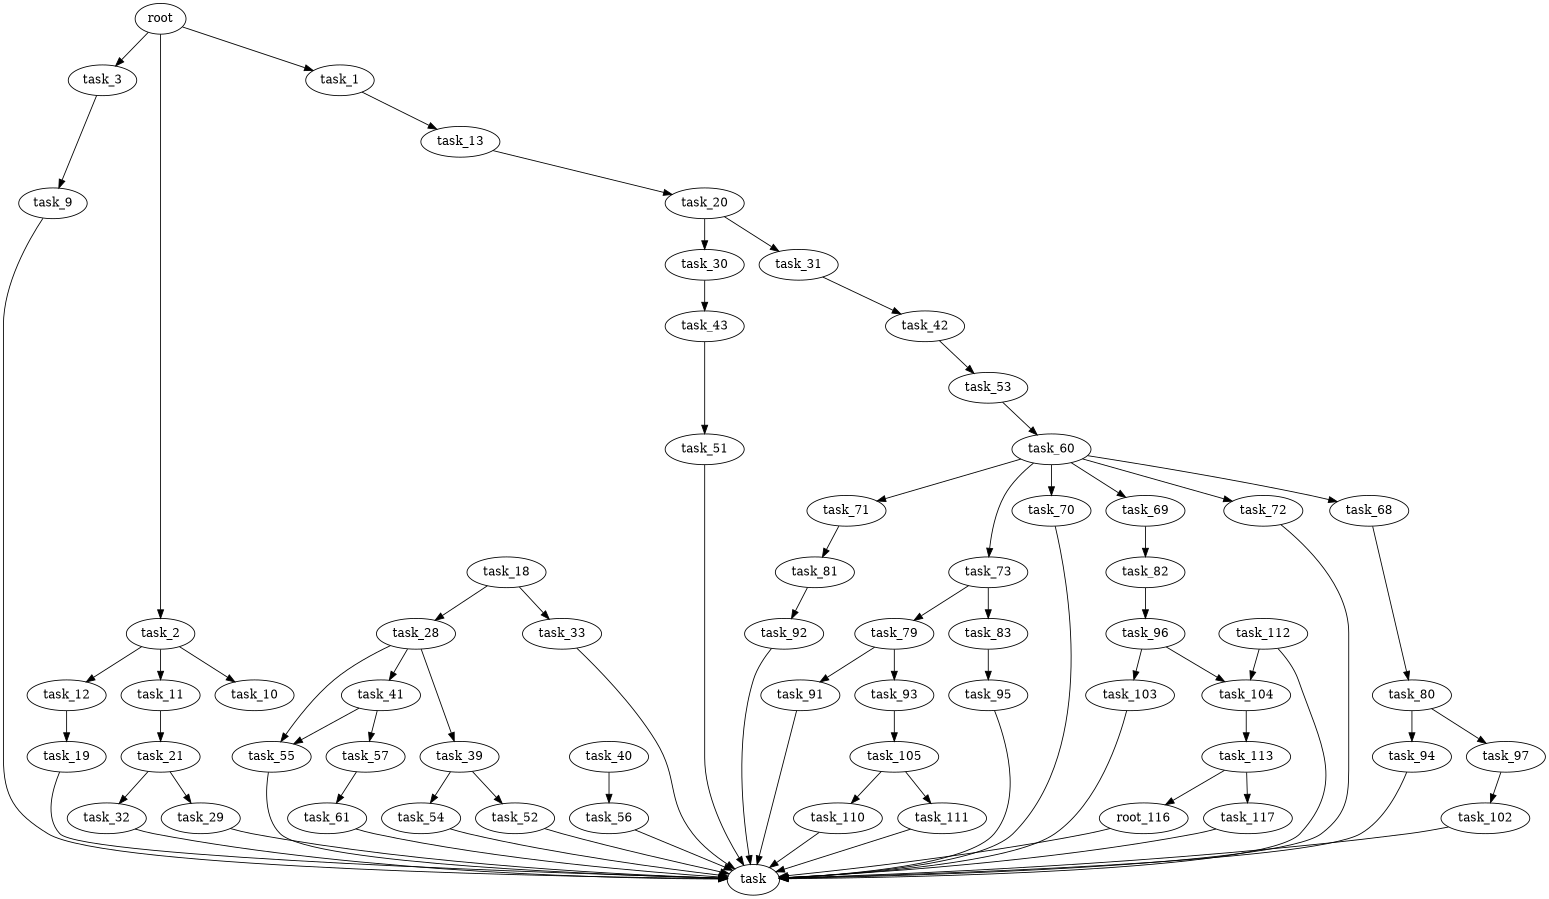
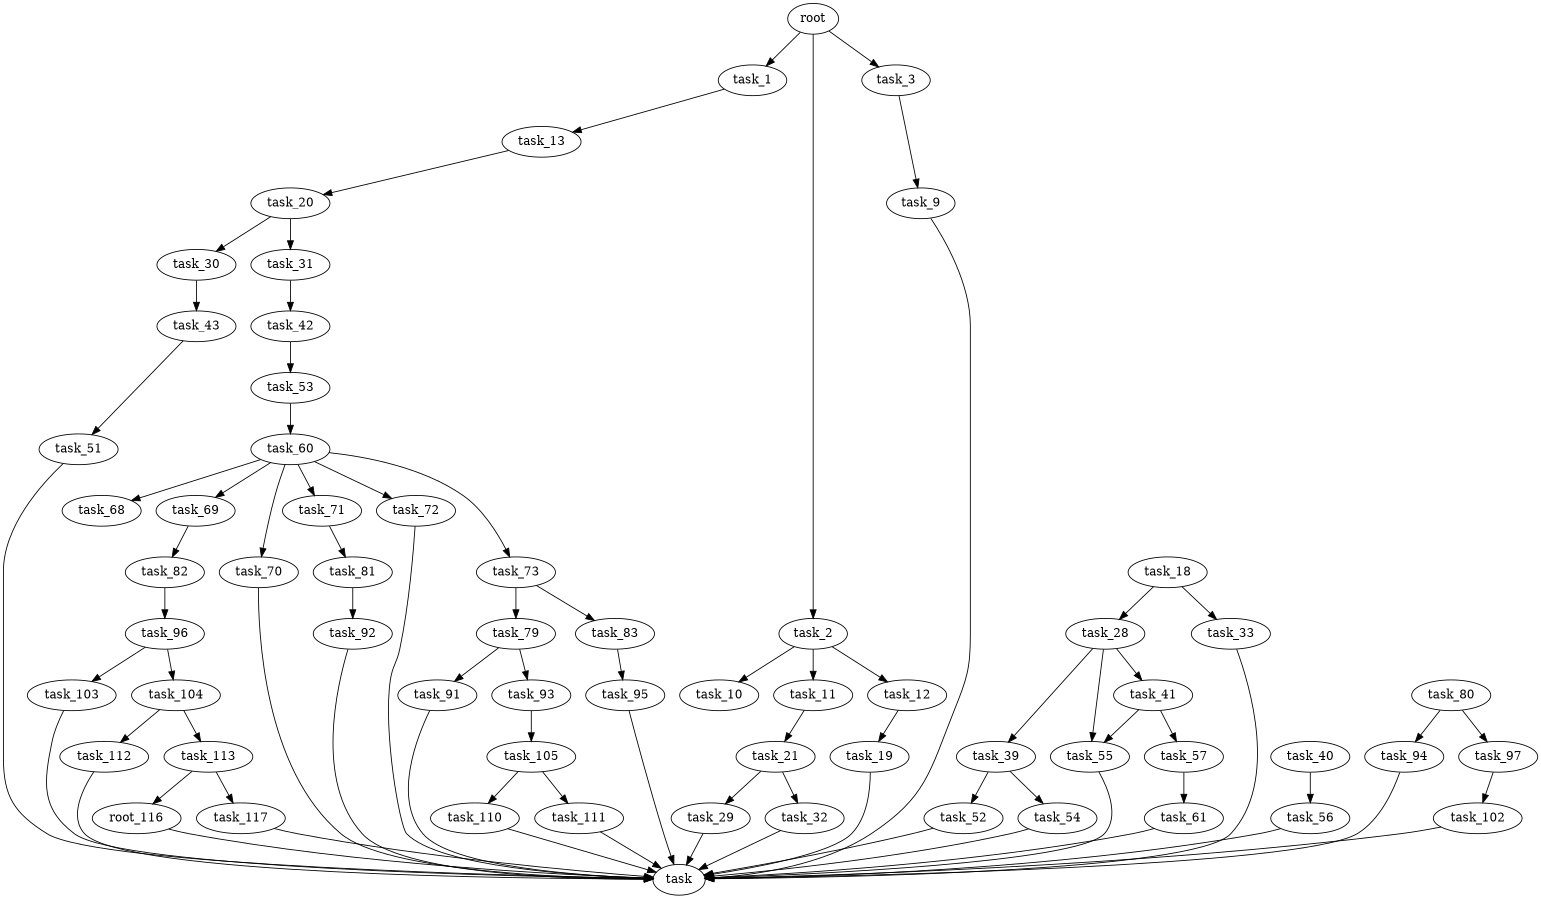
(1390, 599) -> none
(1256, 660) -> (143, 723)
